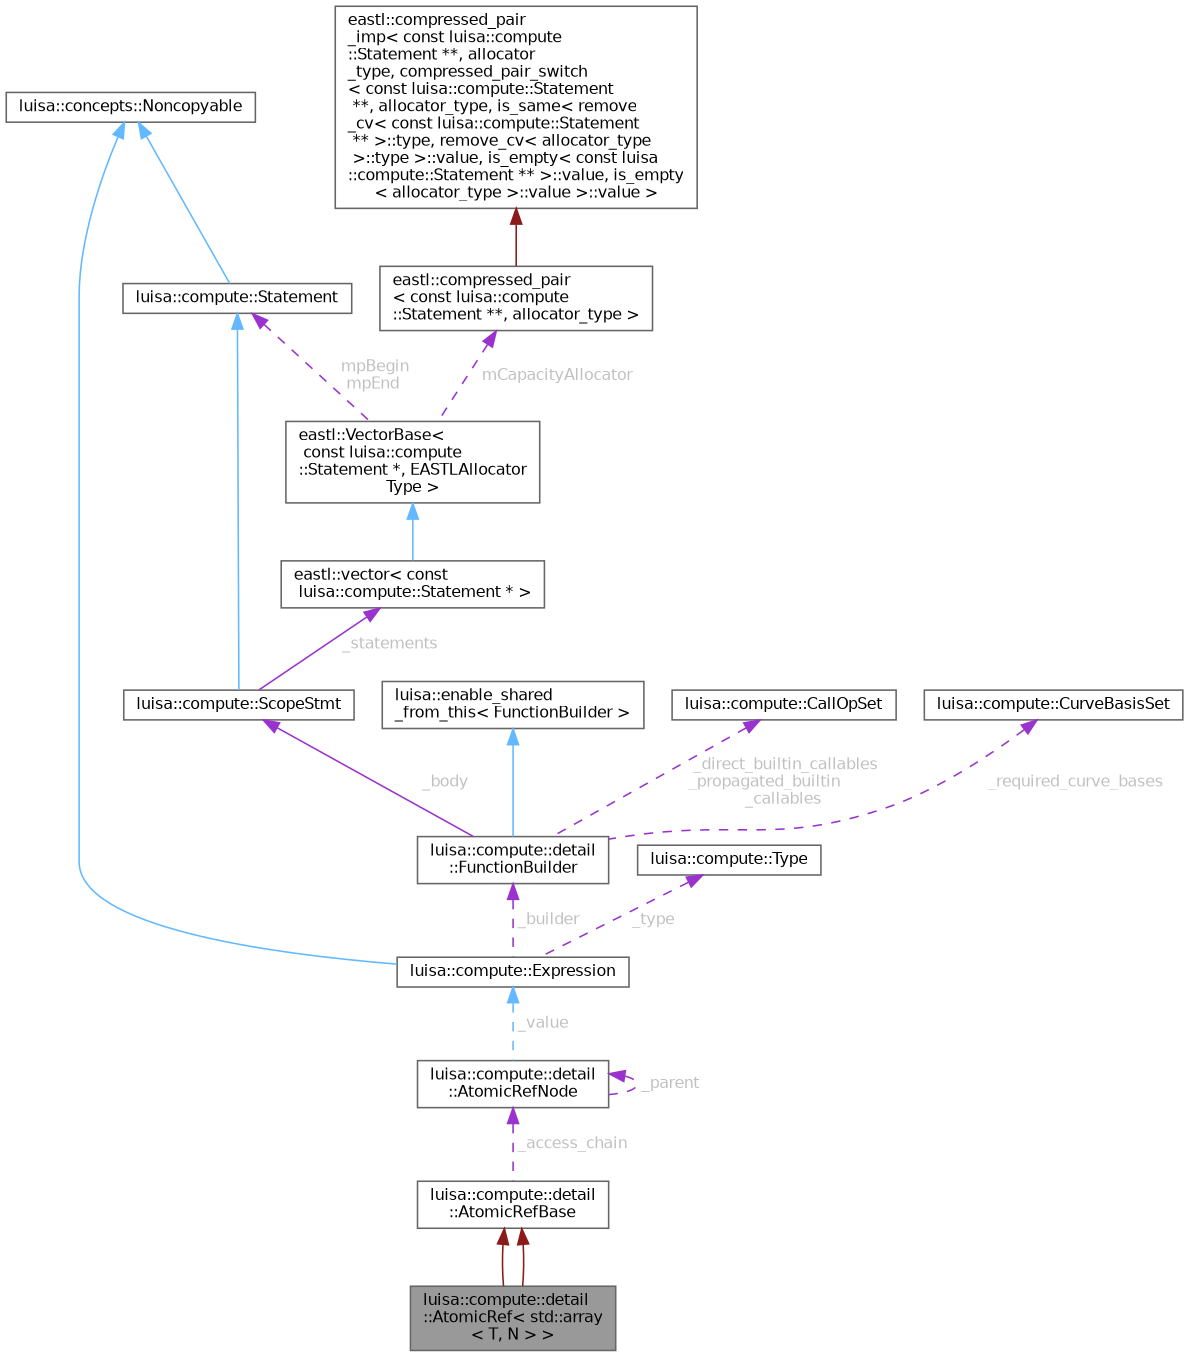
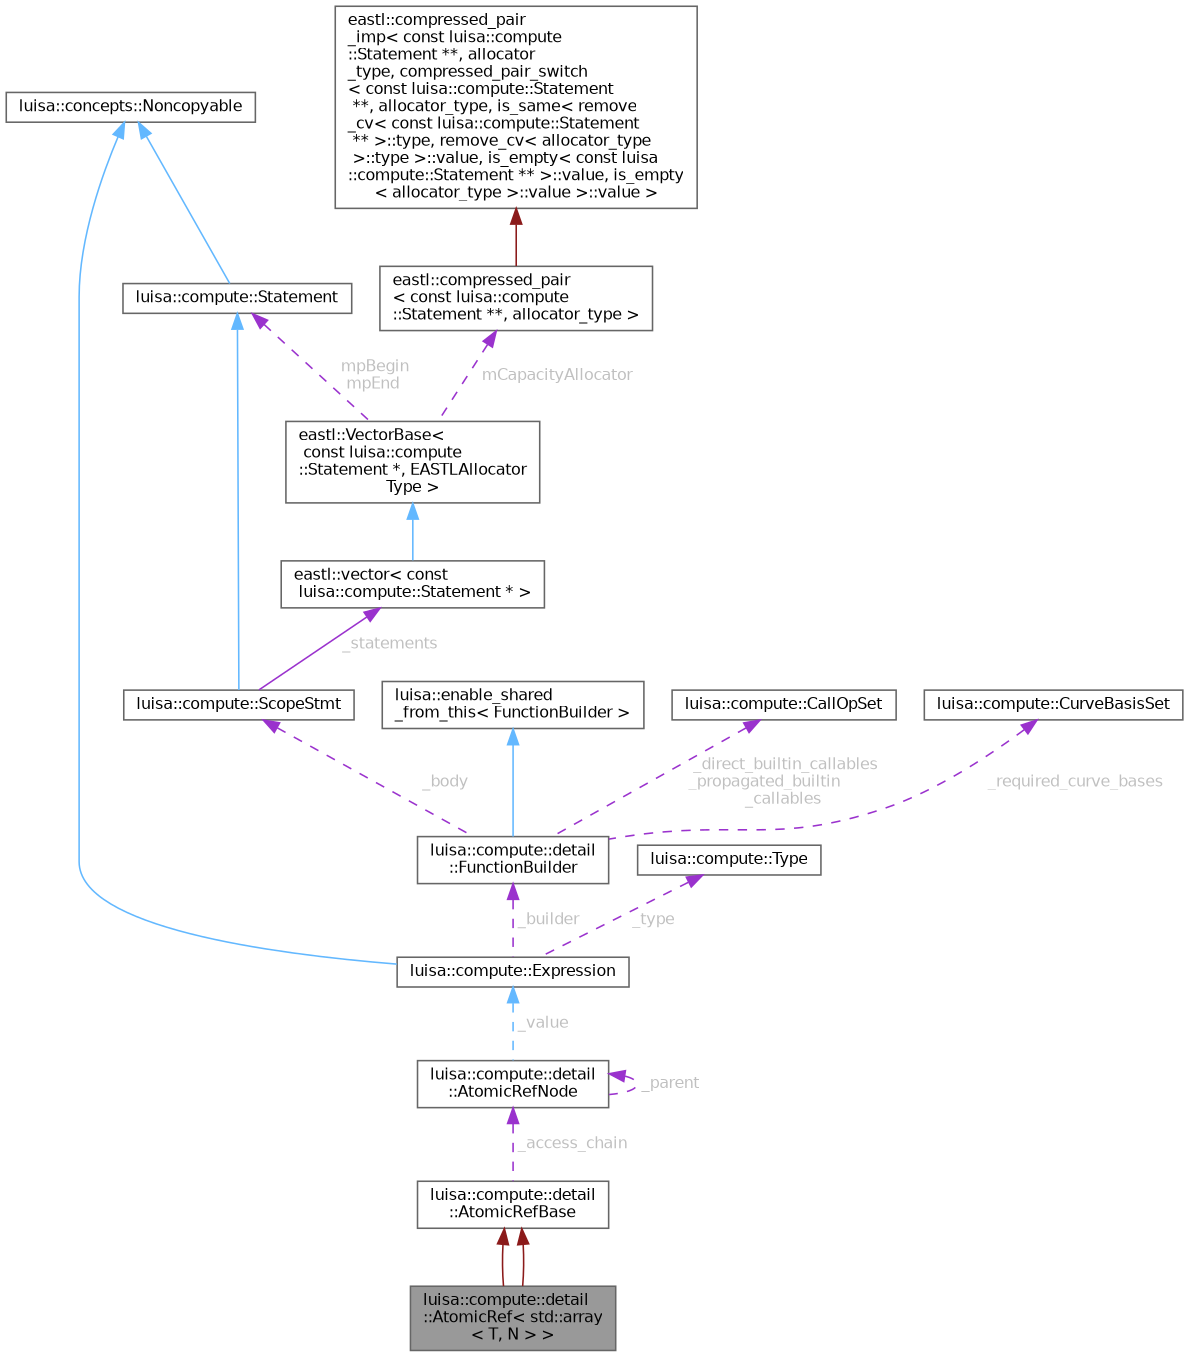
(375, 782) -> (375, 782)
